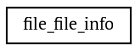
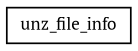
(69, 25) -> (69, 25)
